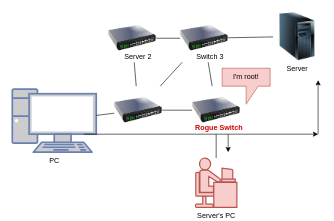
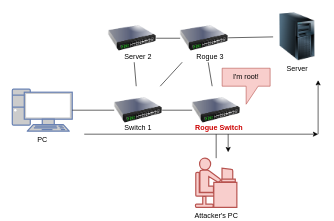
(210, 57) -> (210, 57)
(54, 121) -> (42, 110)
none -> (138, 125)
(217, 216) -> (217, 216)
